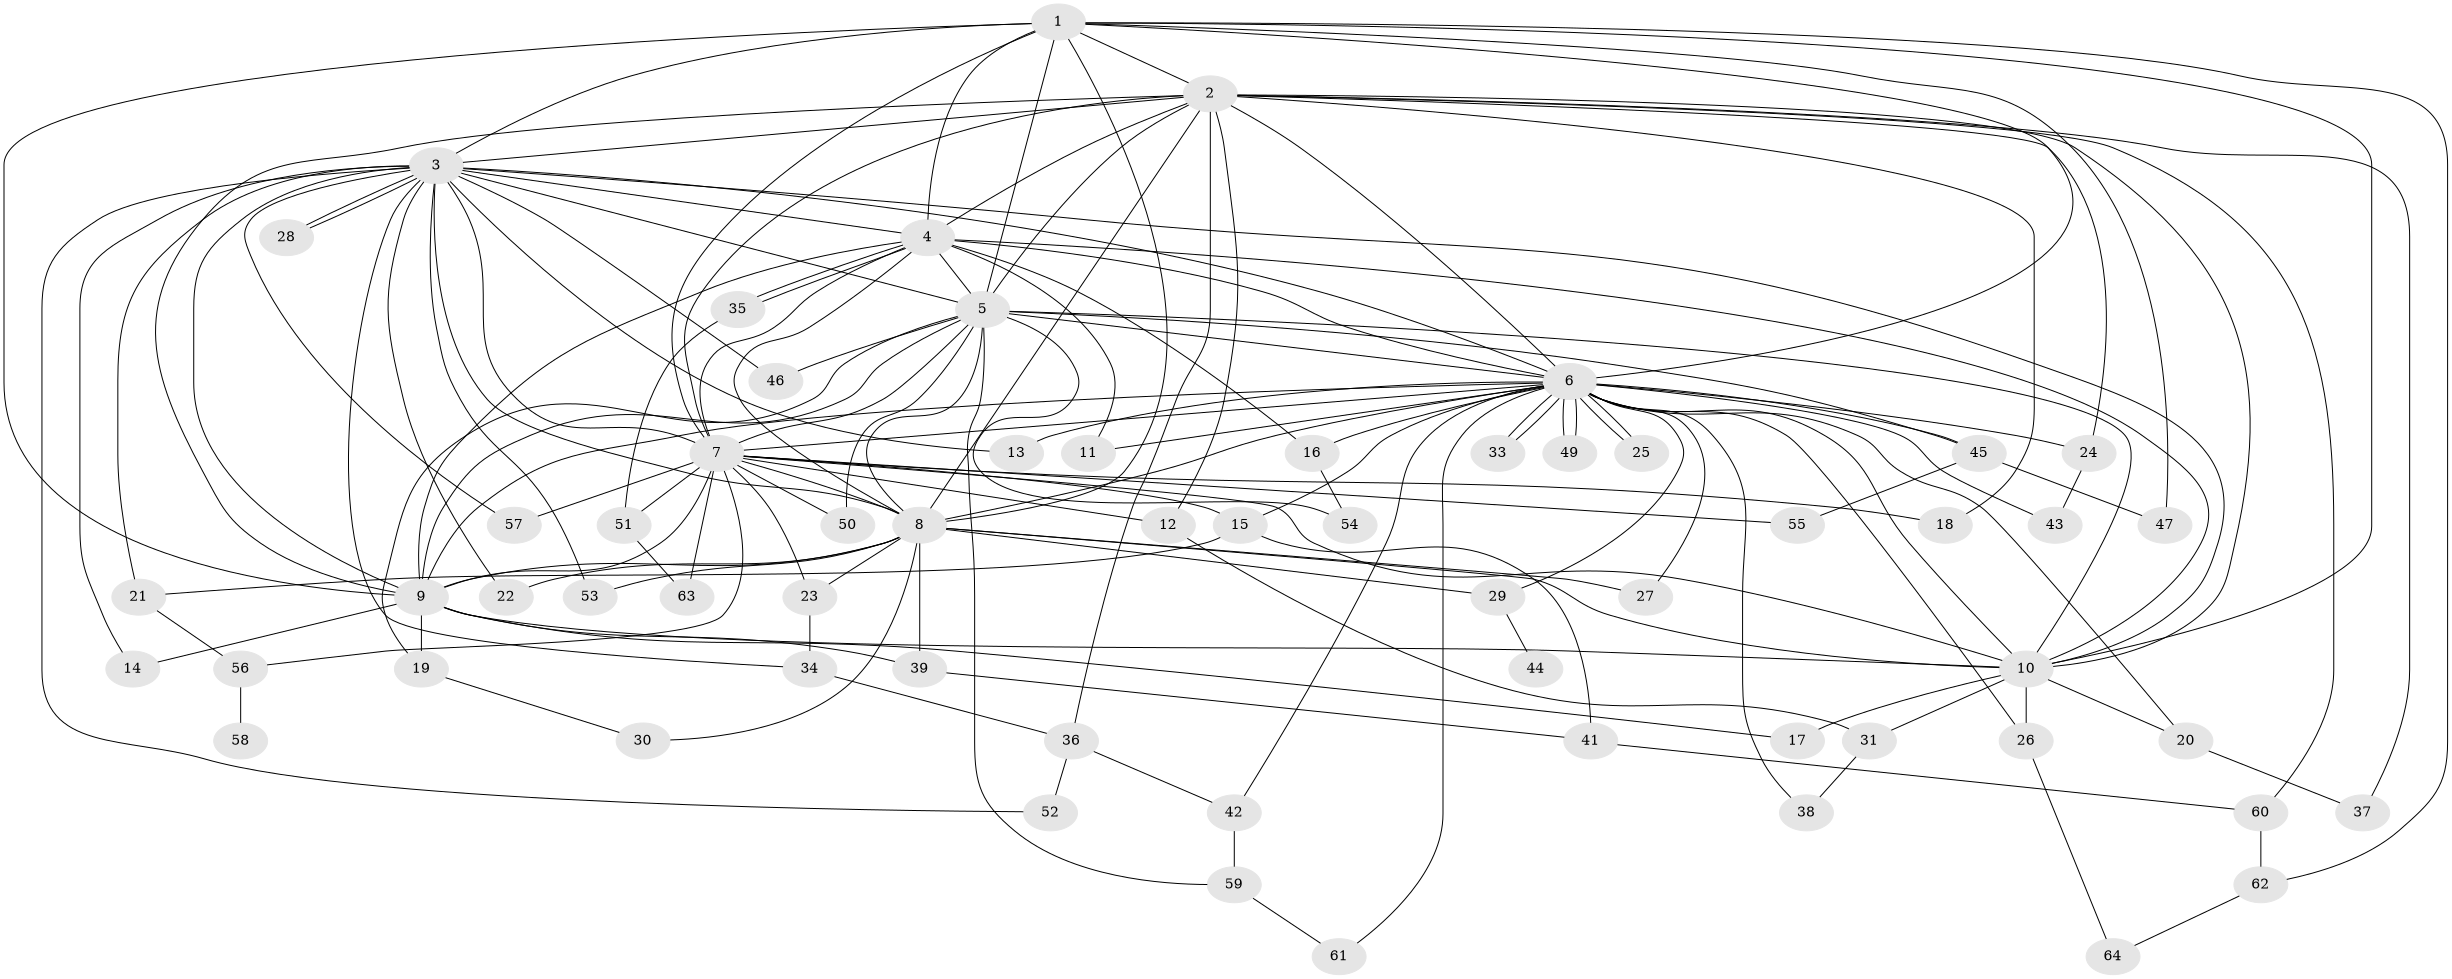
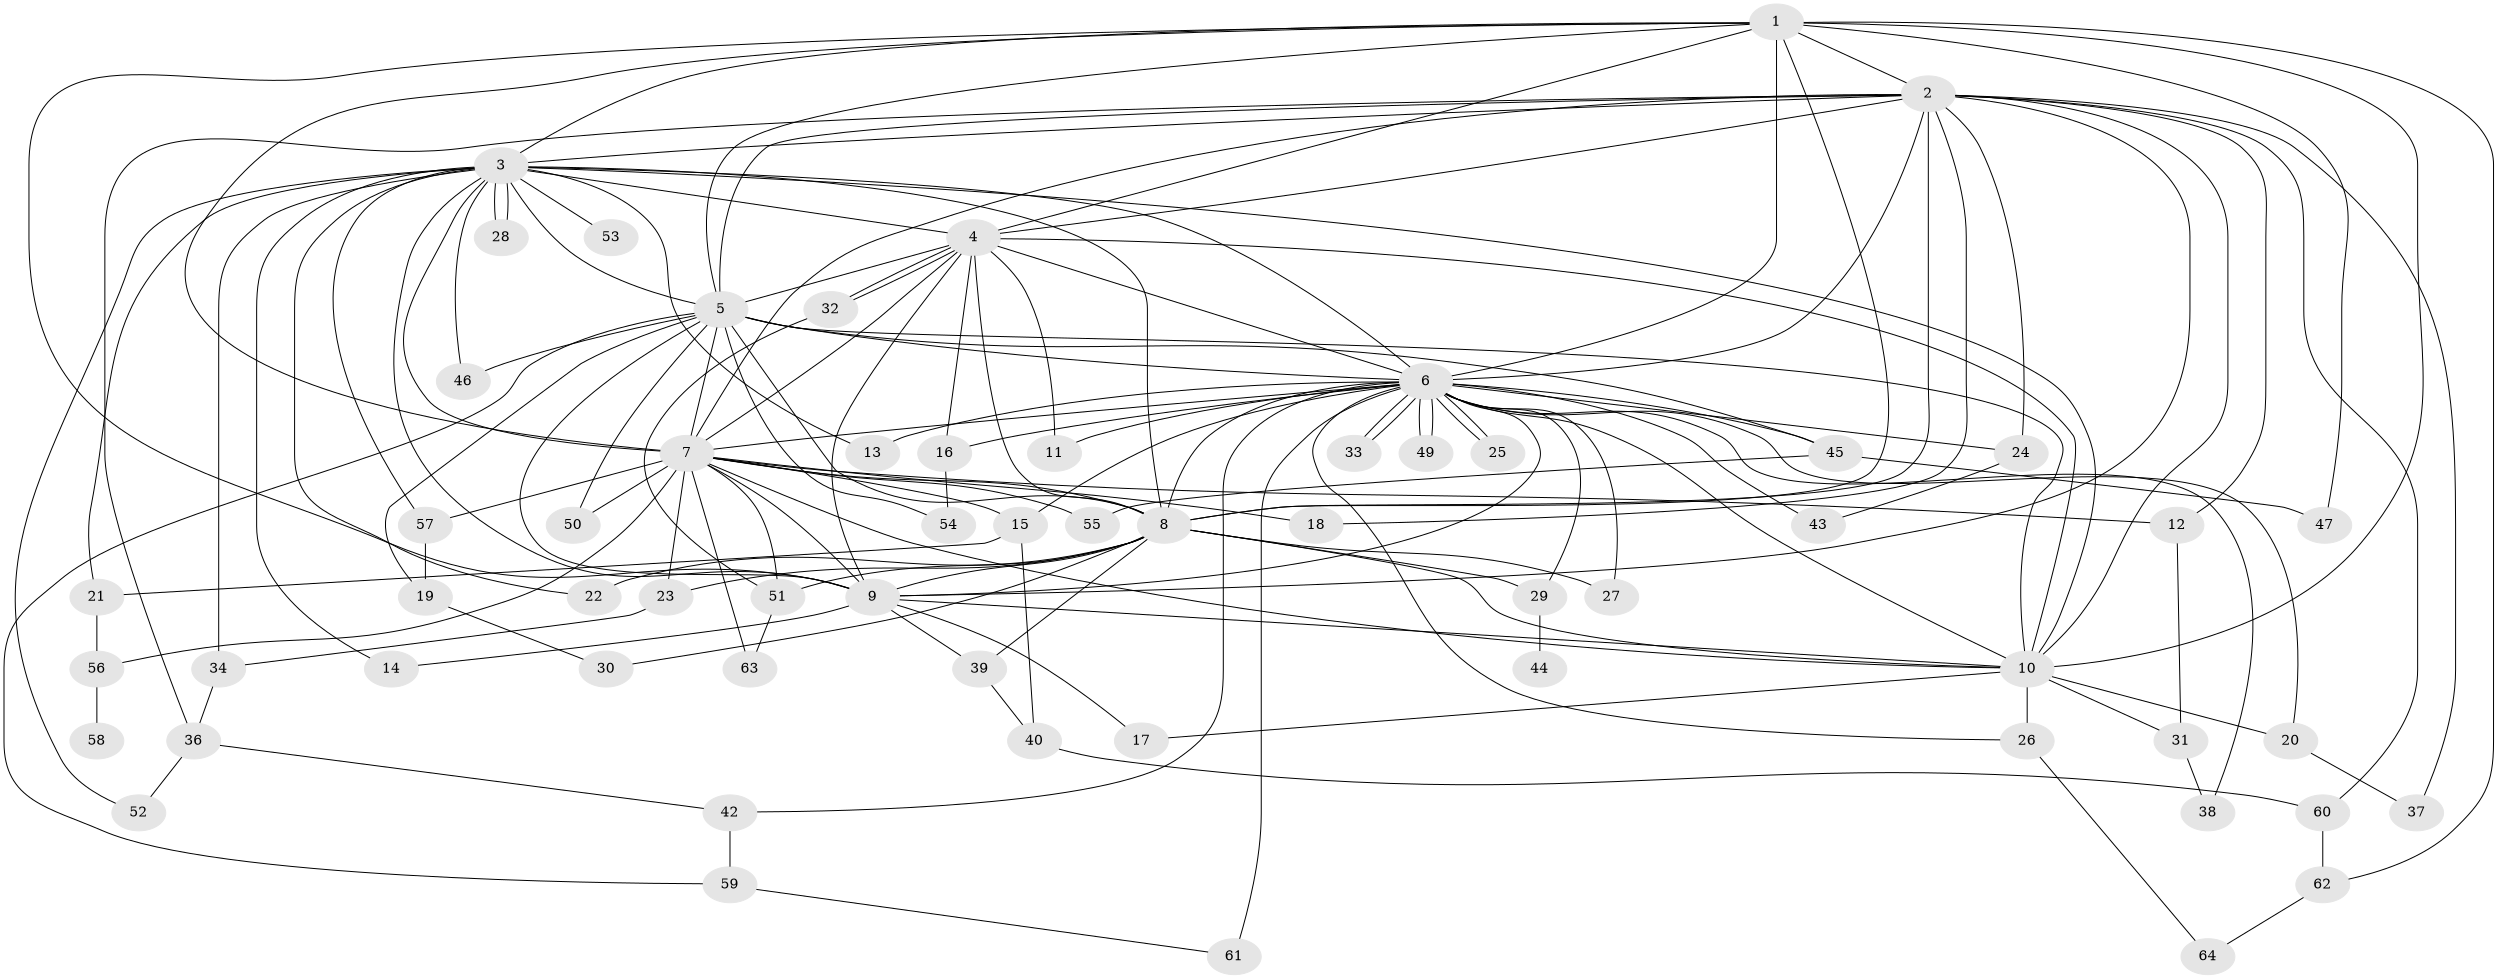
(738, 310) -> (831, 310)
(757, 565) -> (973, 565)
(421, 636) -> (425, 567)
(1591, 741) -> (1035, 741)
